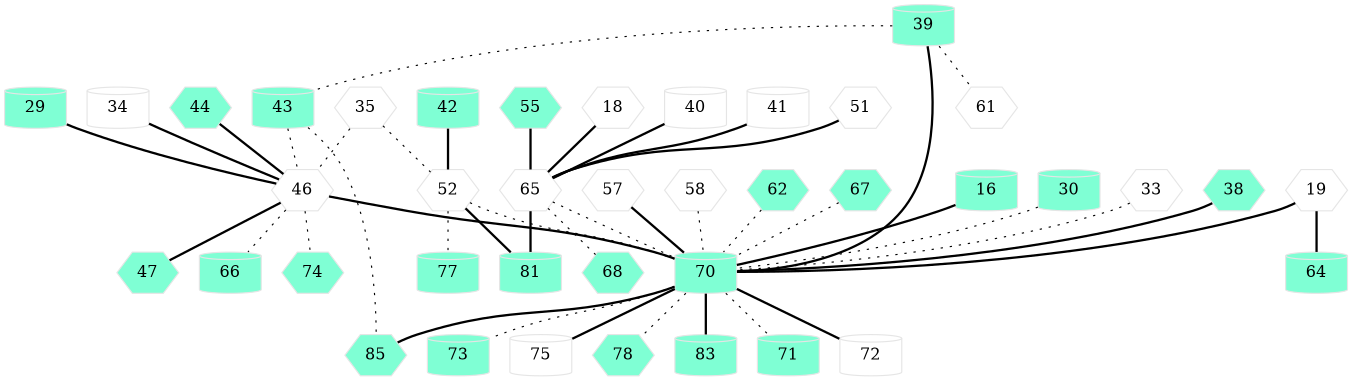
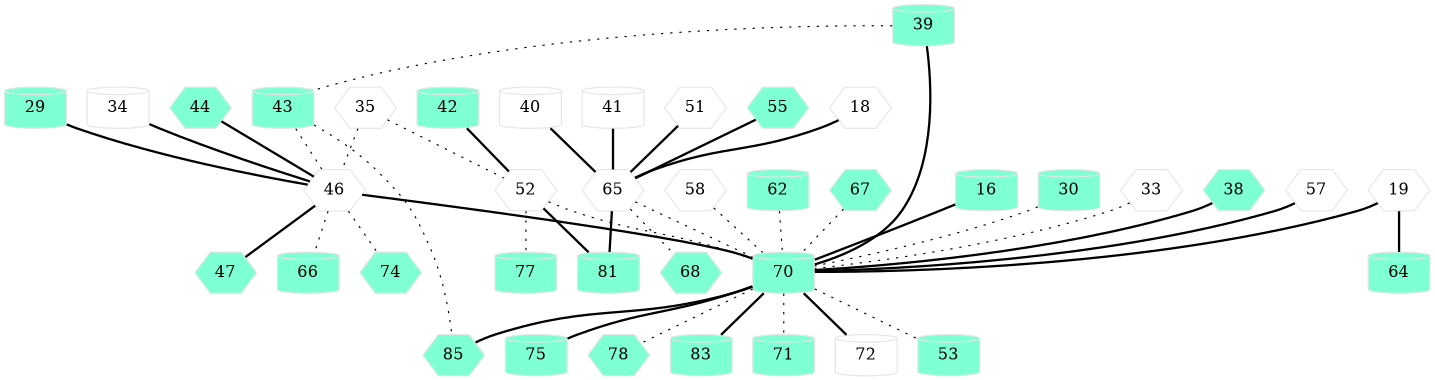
(987, 108) -> none
(778, 190) -> (778, 190)
(458, 355) -> (949, 355)
(541, 355) -> (536, 355)
